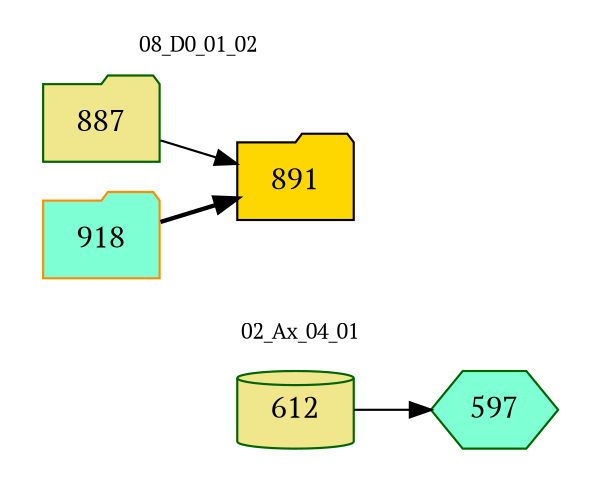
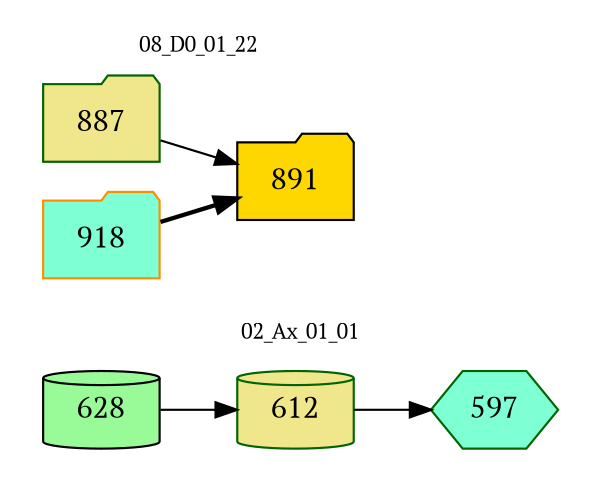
(198, 46) -> (198, 46)
(300, 333) -> (300, 333)
none -> (101, 410)
